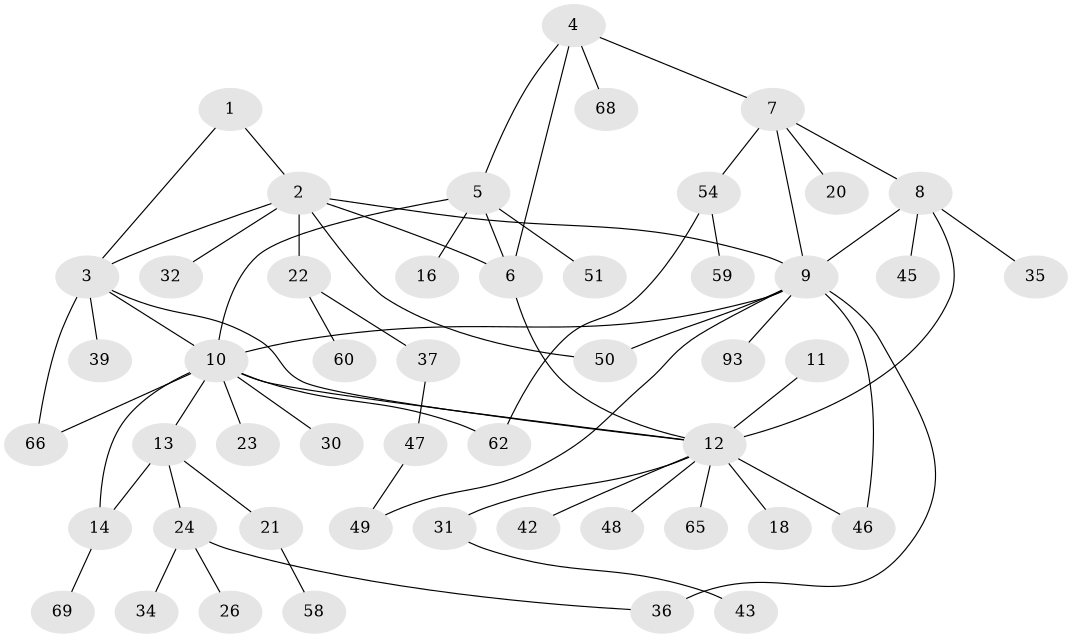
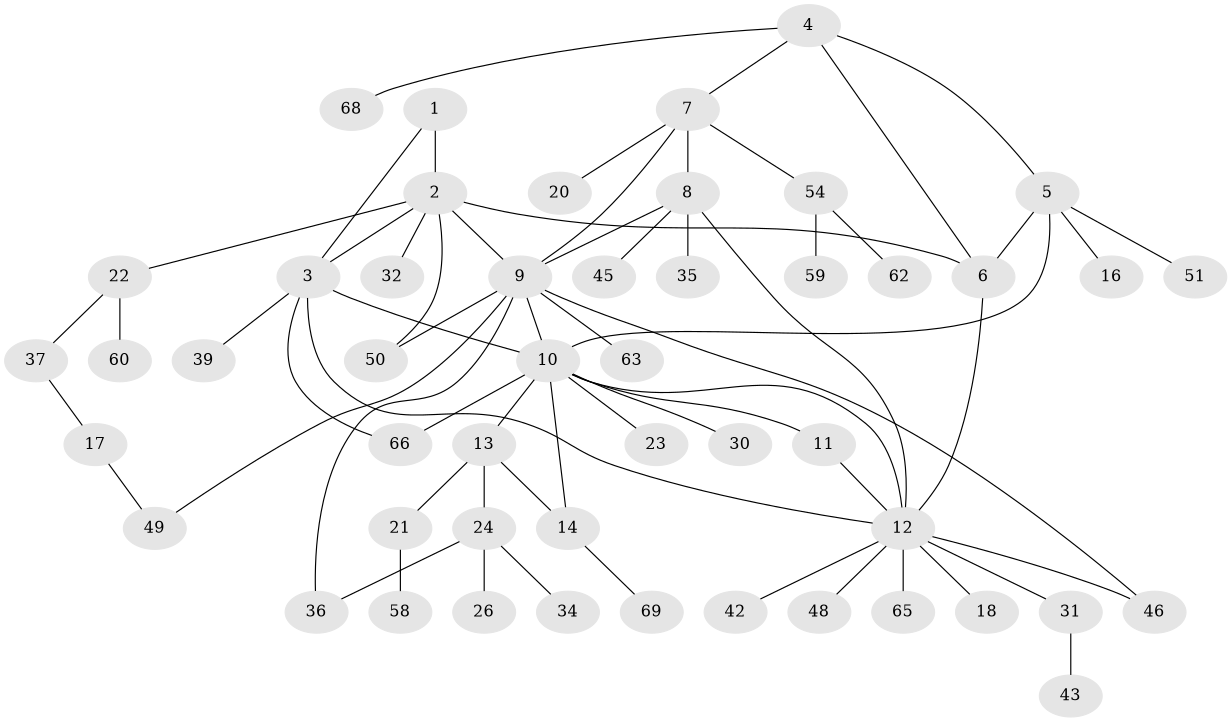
(733, 361) -> (632, 361)
(359, 402) -> (686, 403)
(416, 445) -> (95, 445)
